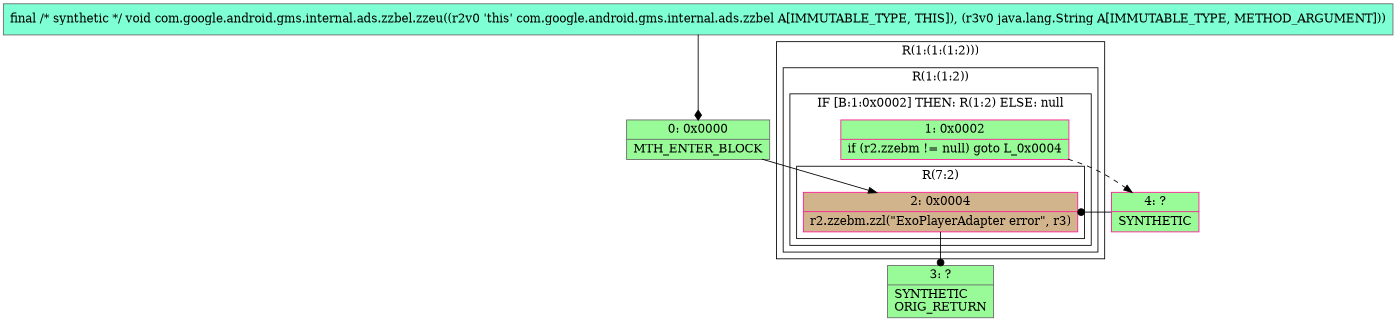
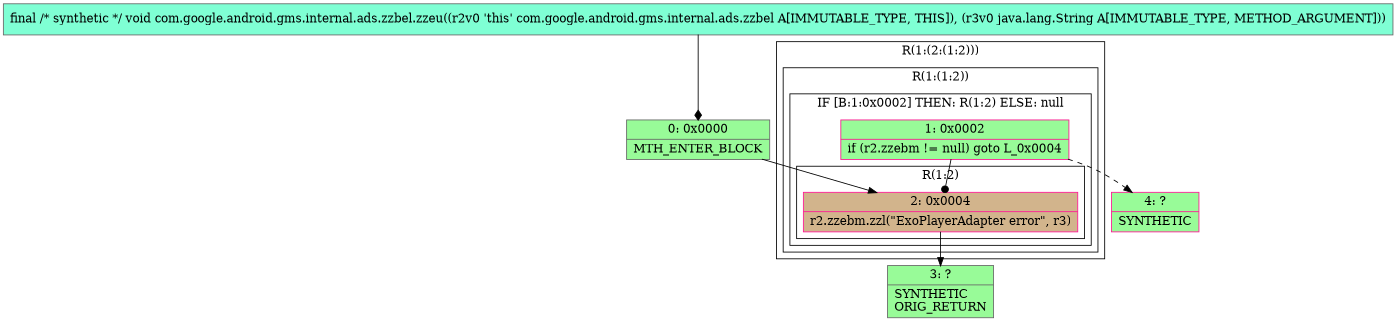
(941, 51) -> (941, 51)
(941, 176) -> (941, 176)
(1098, 212) -> (948, 172)
(941, 245) -> (941, 245)
